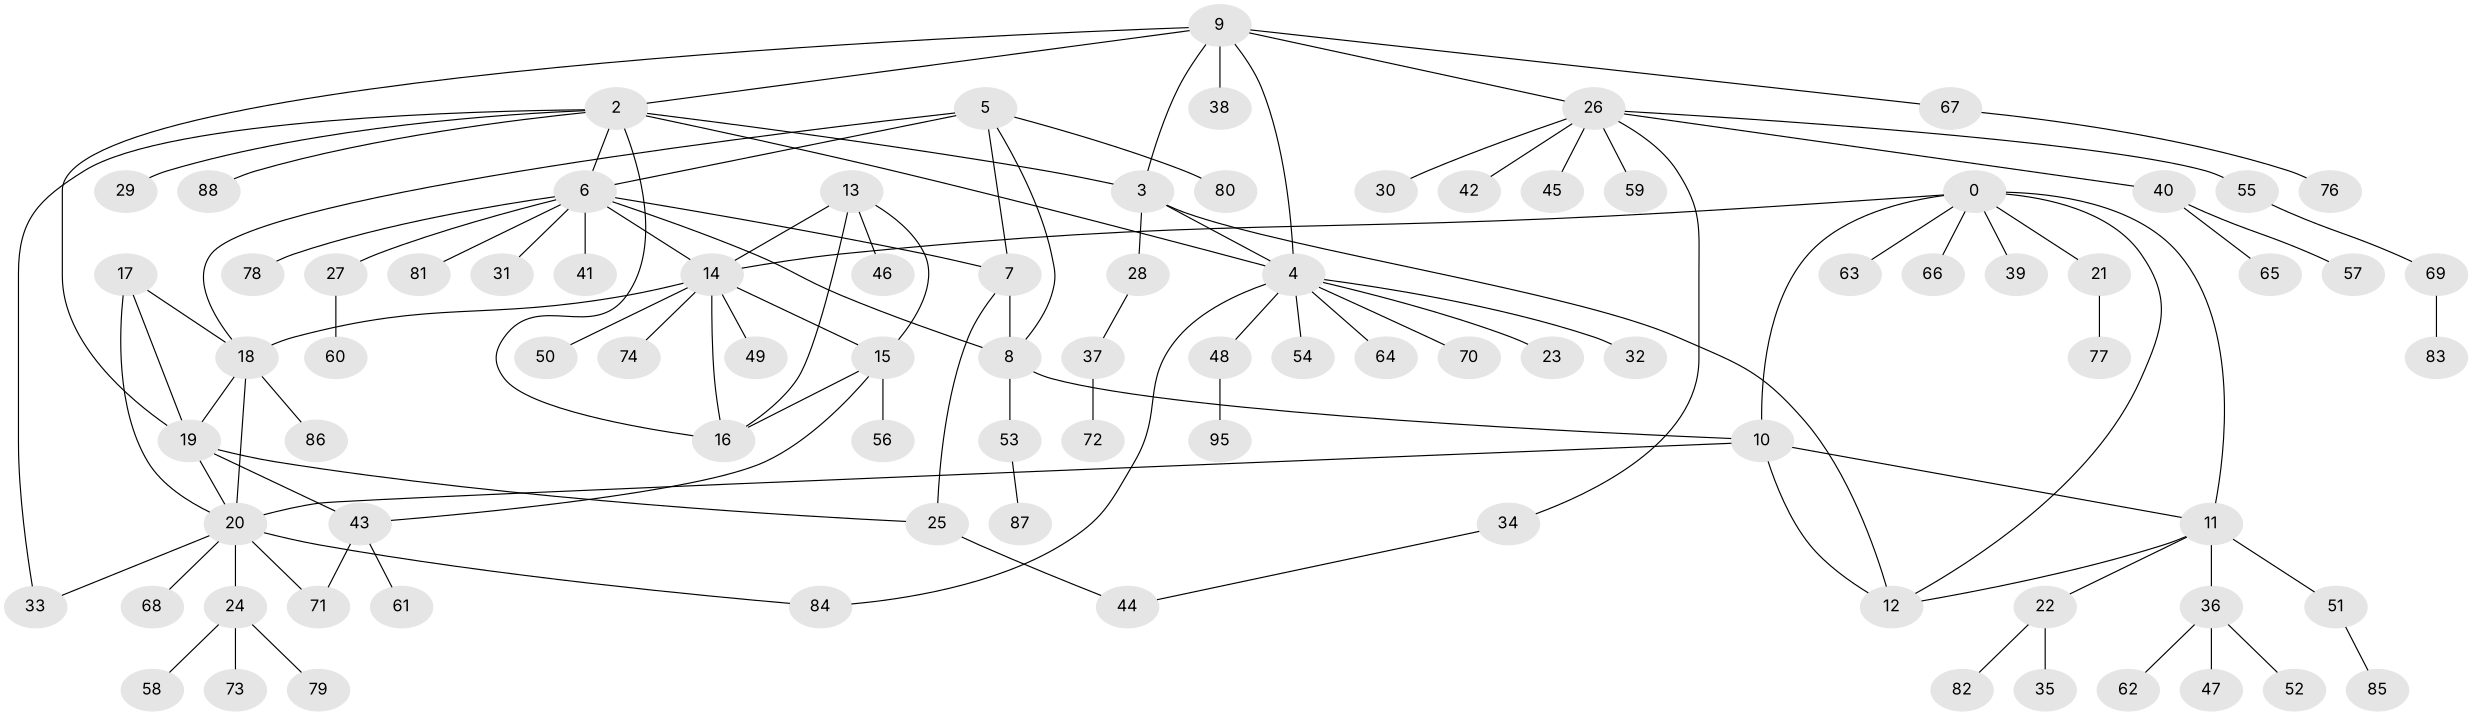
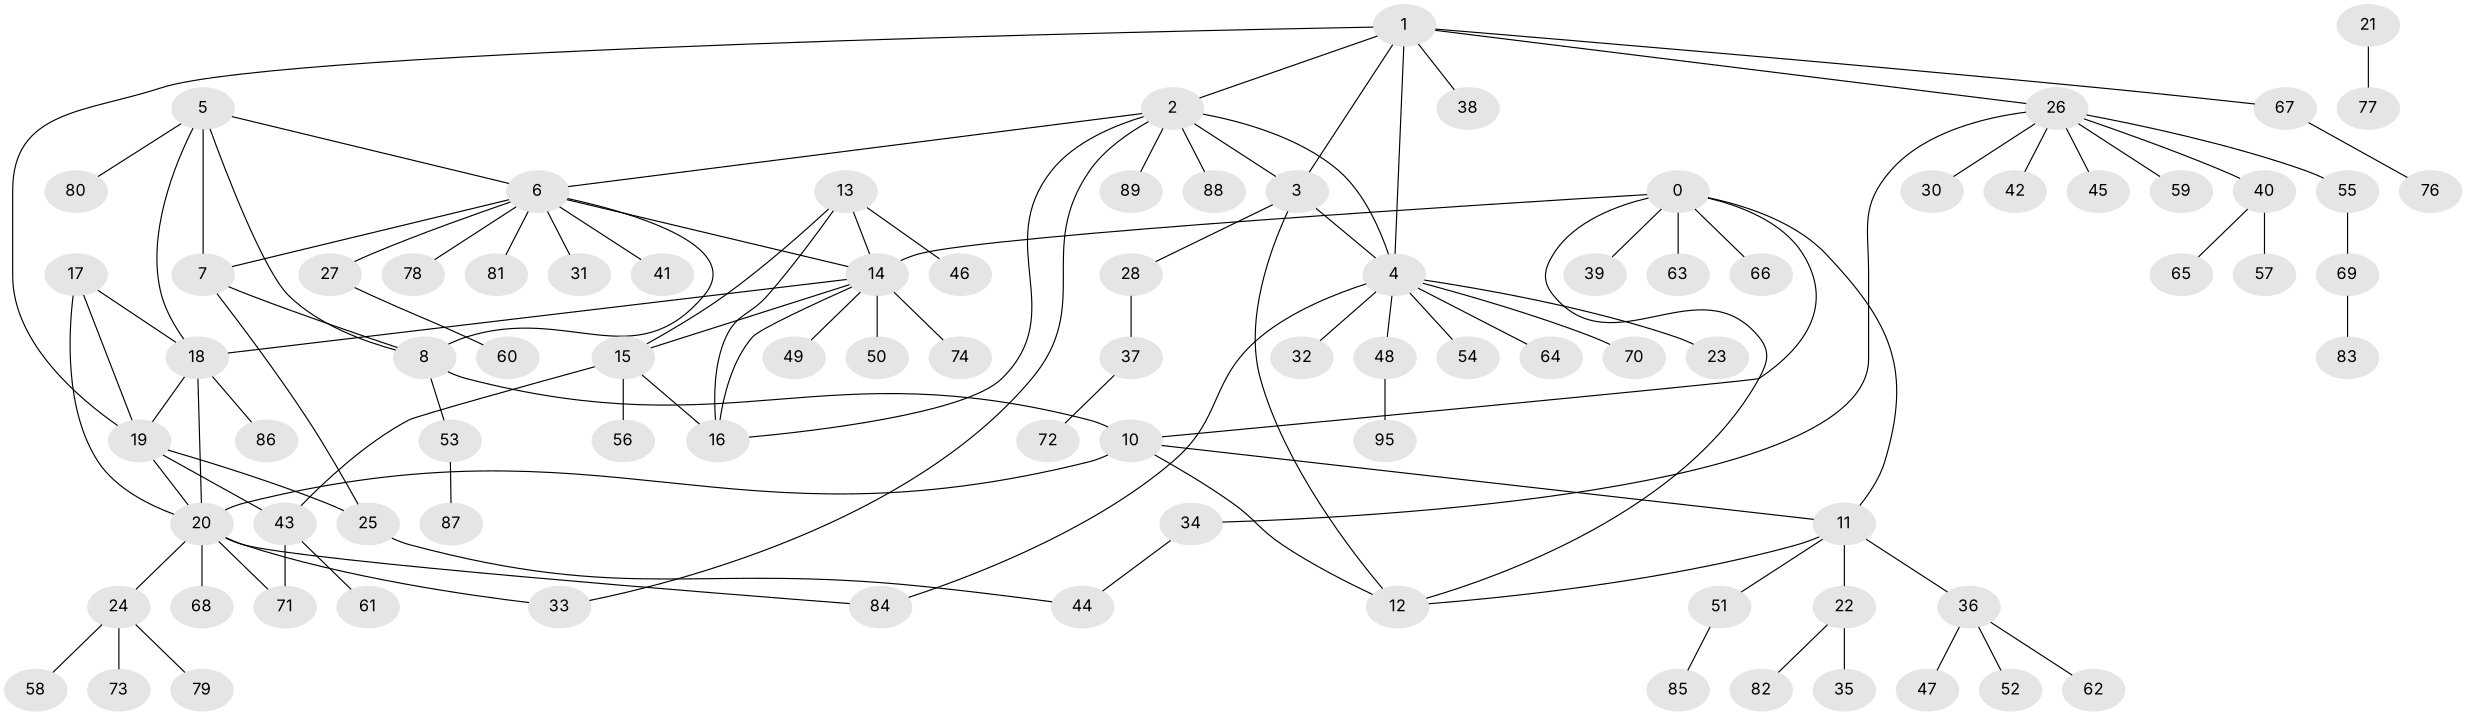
(1220, 25) -> (1405, 25)
(126, 192) -> (1131, 192)
(2037, 233) -> none
